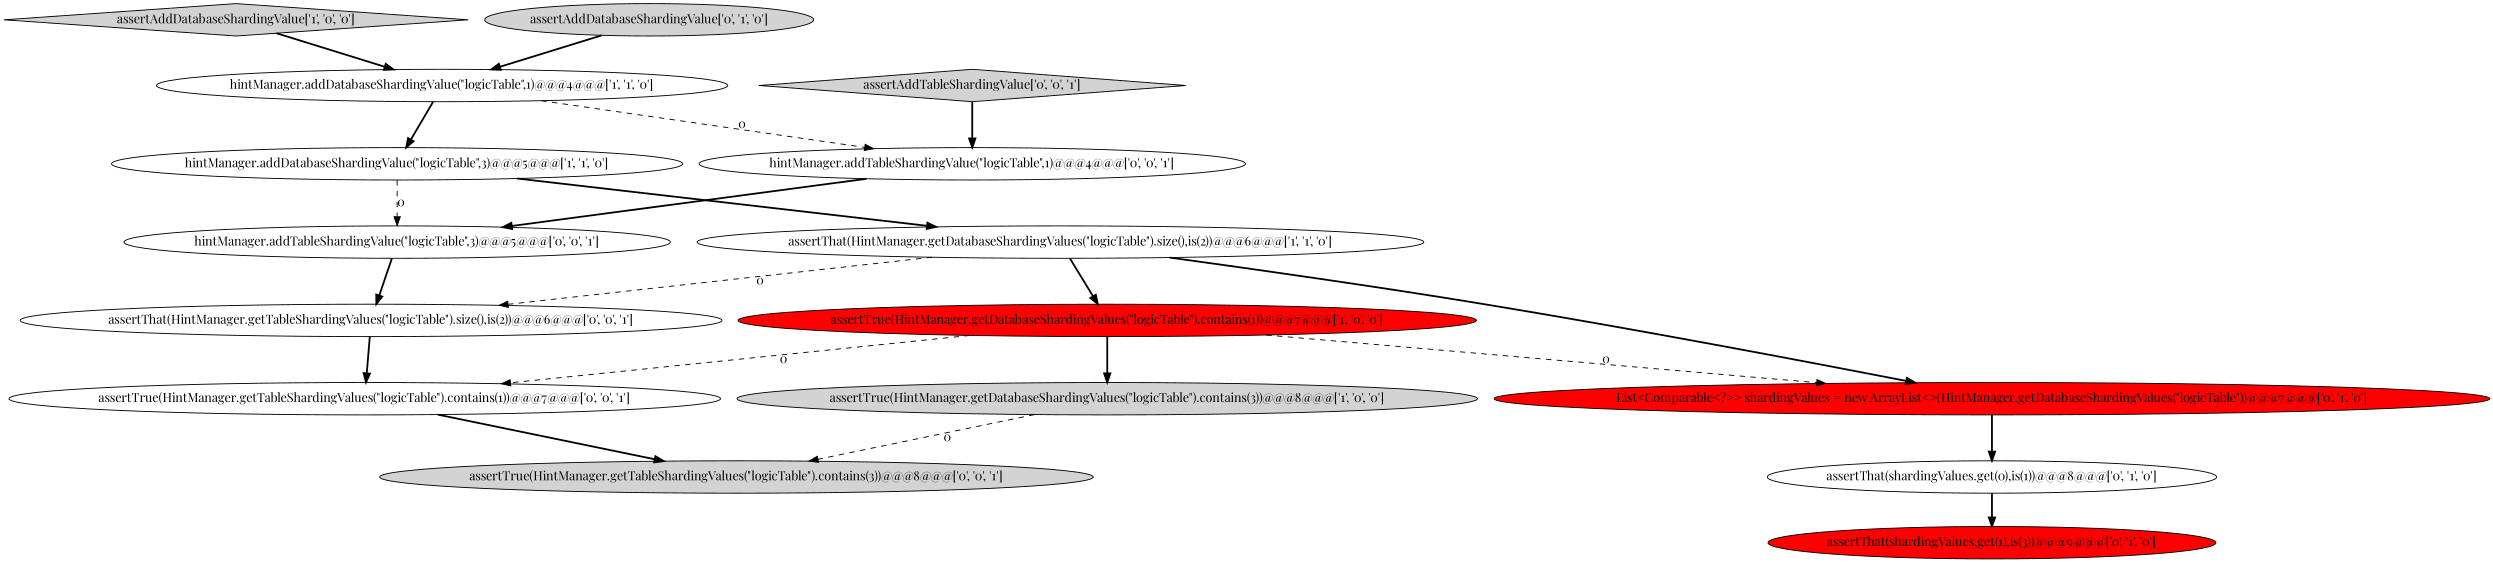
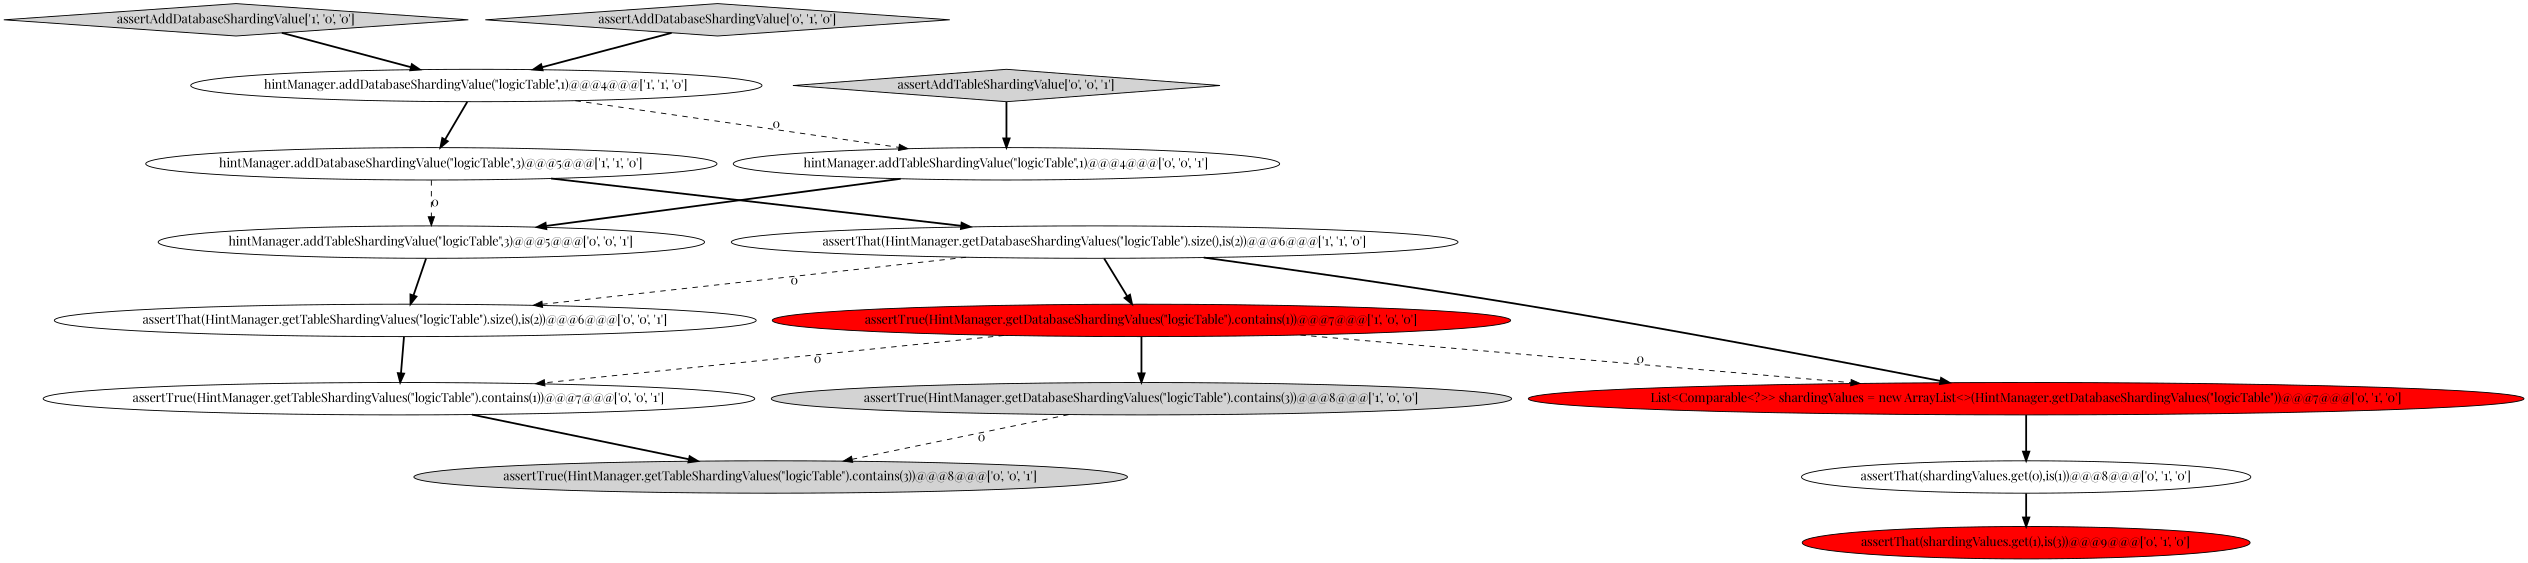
(649, 20) -> (718, 20)
